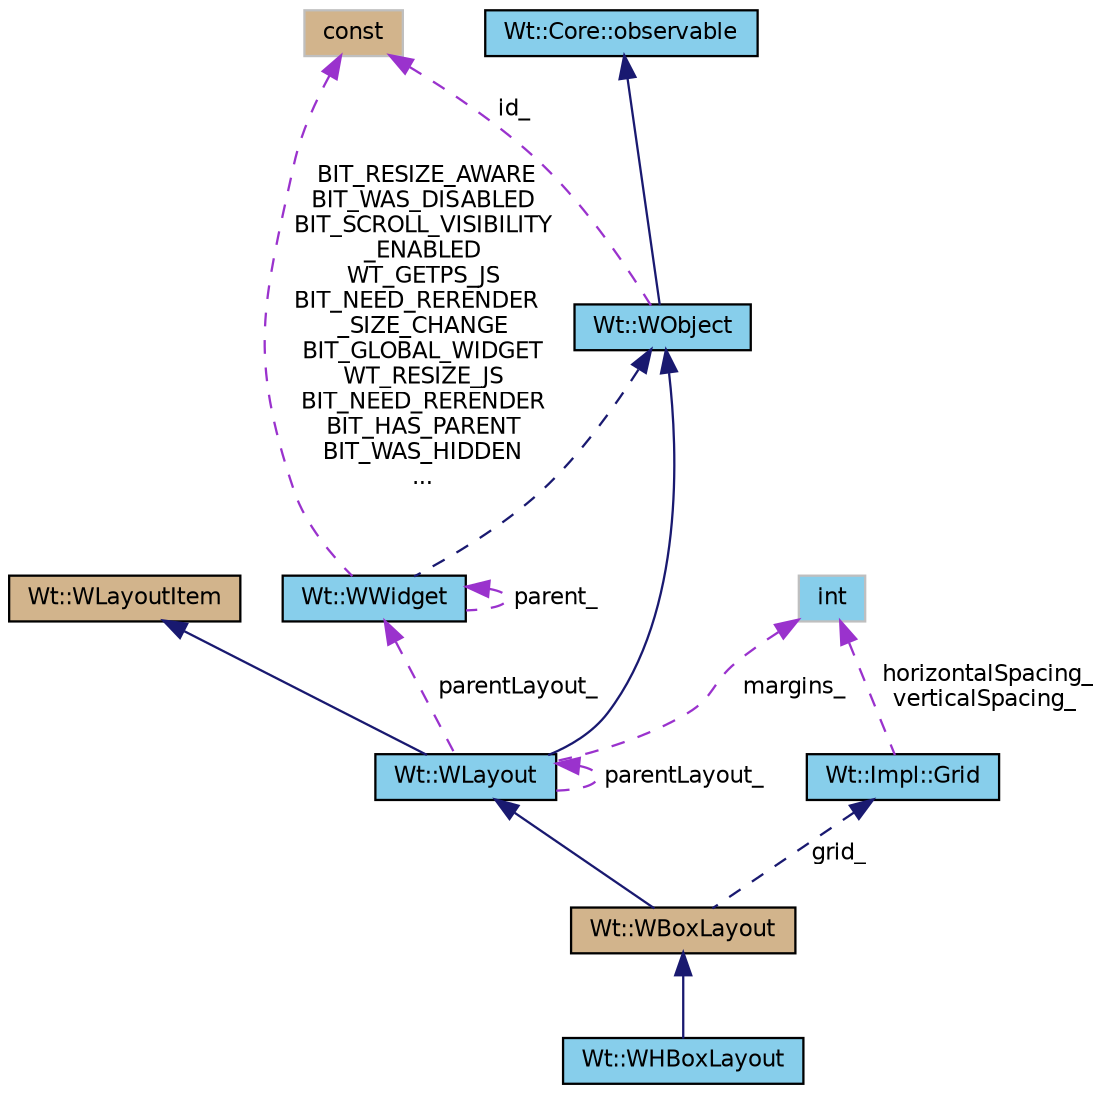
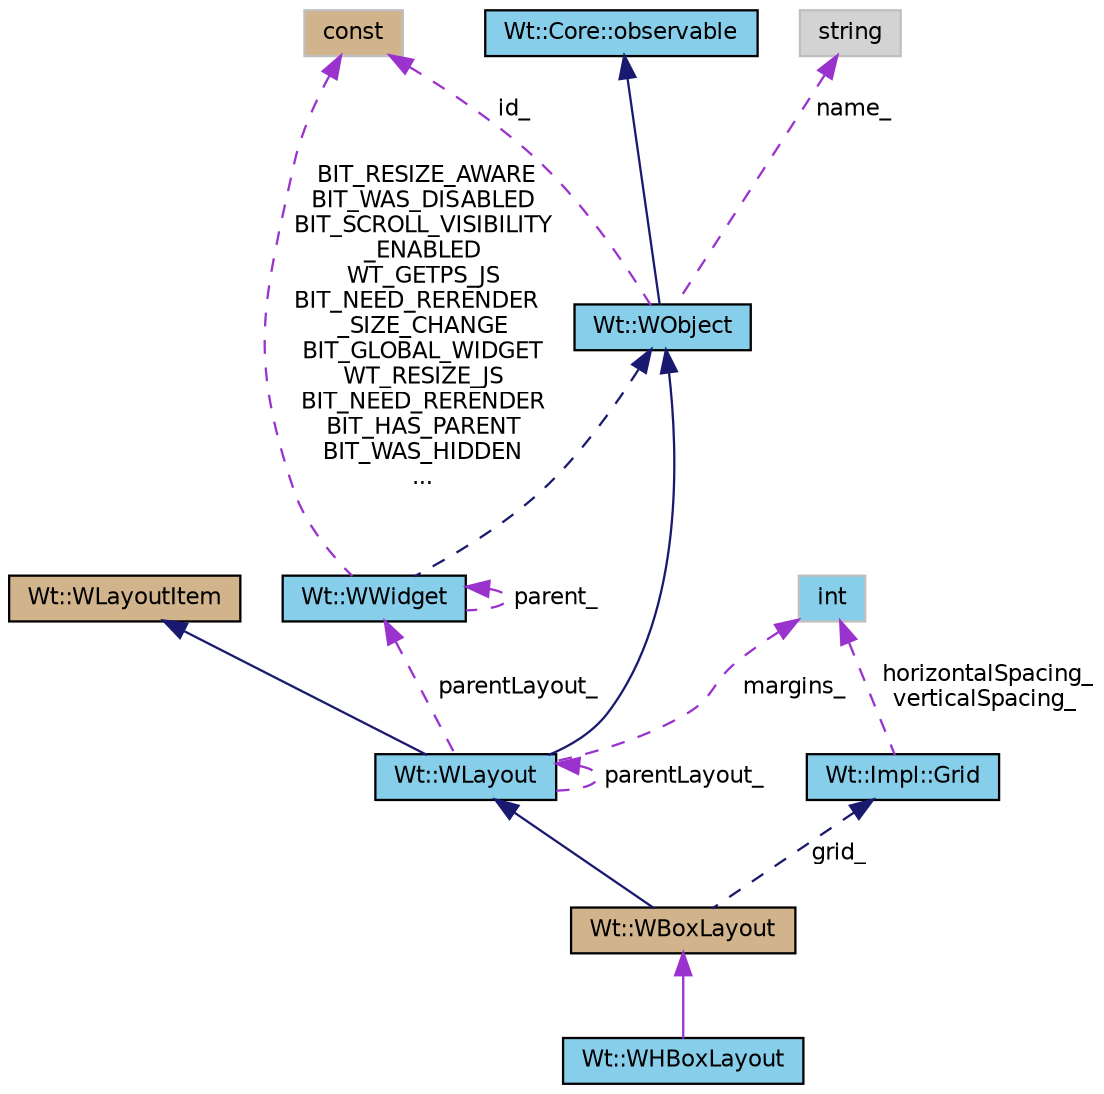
none -> (850, 33)
(683, 1007) -> (683, 1007)
